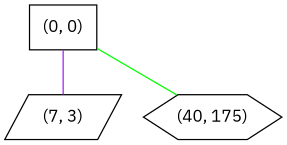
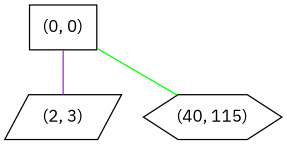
(63, 117) -> (63, 117)
(213, 117) -> (213, 117)
